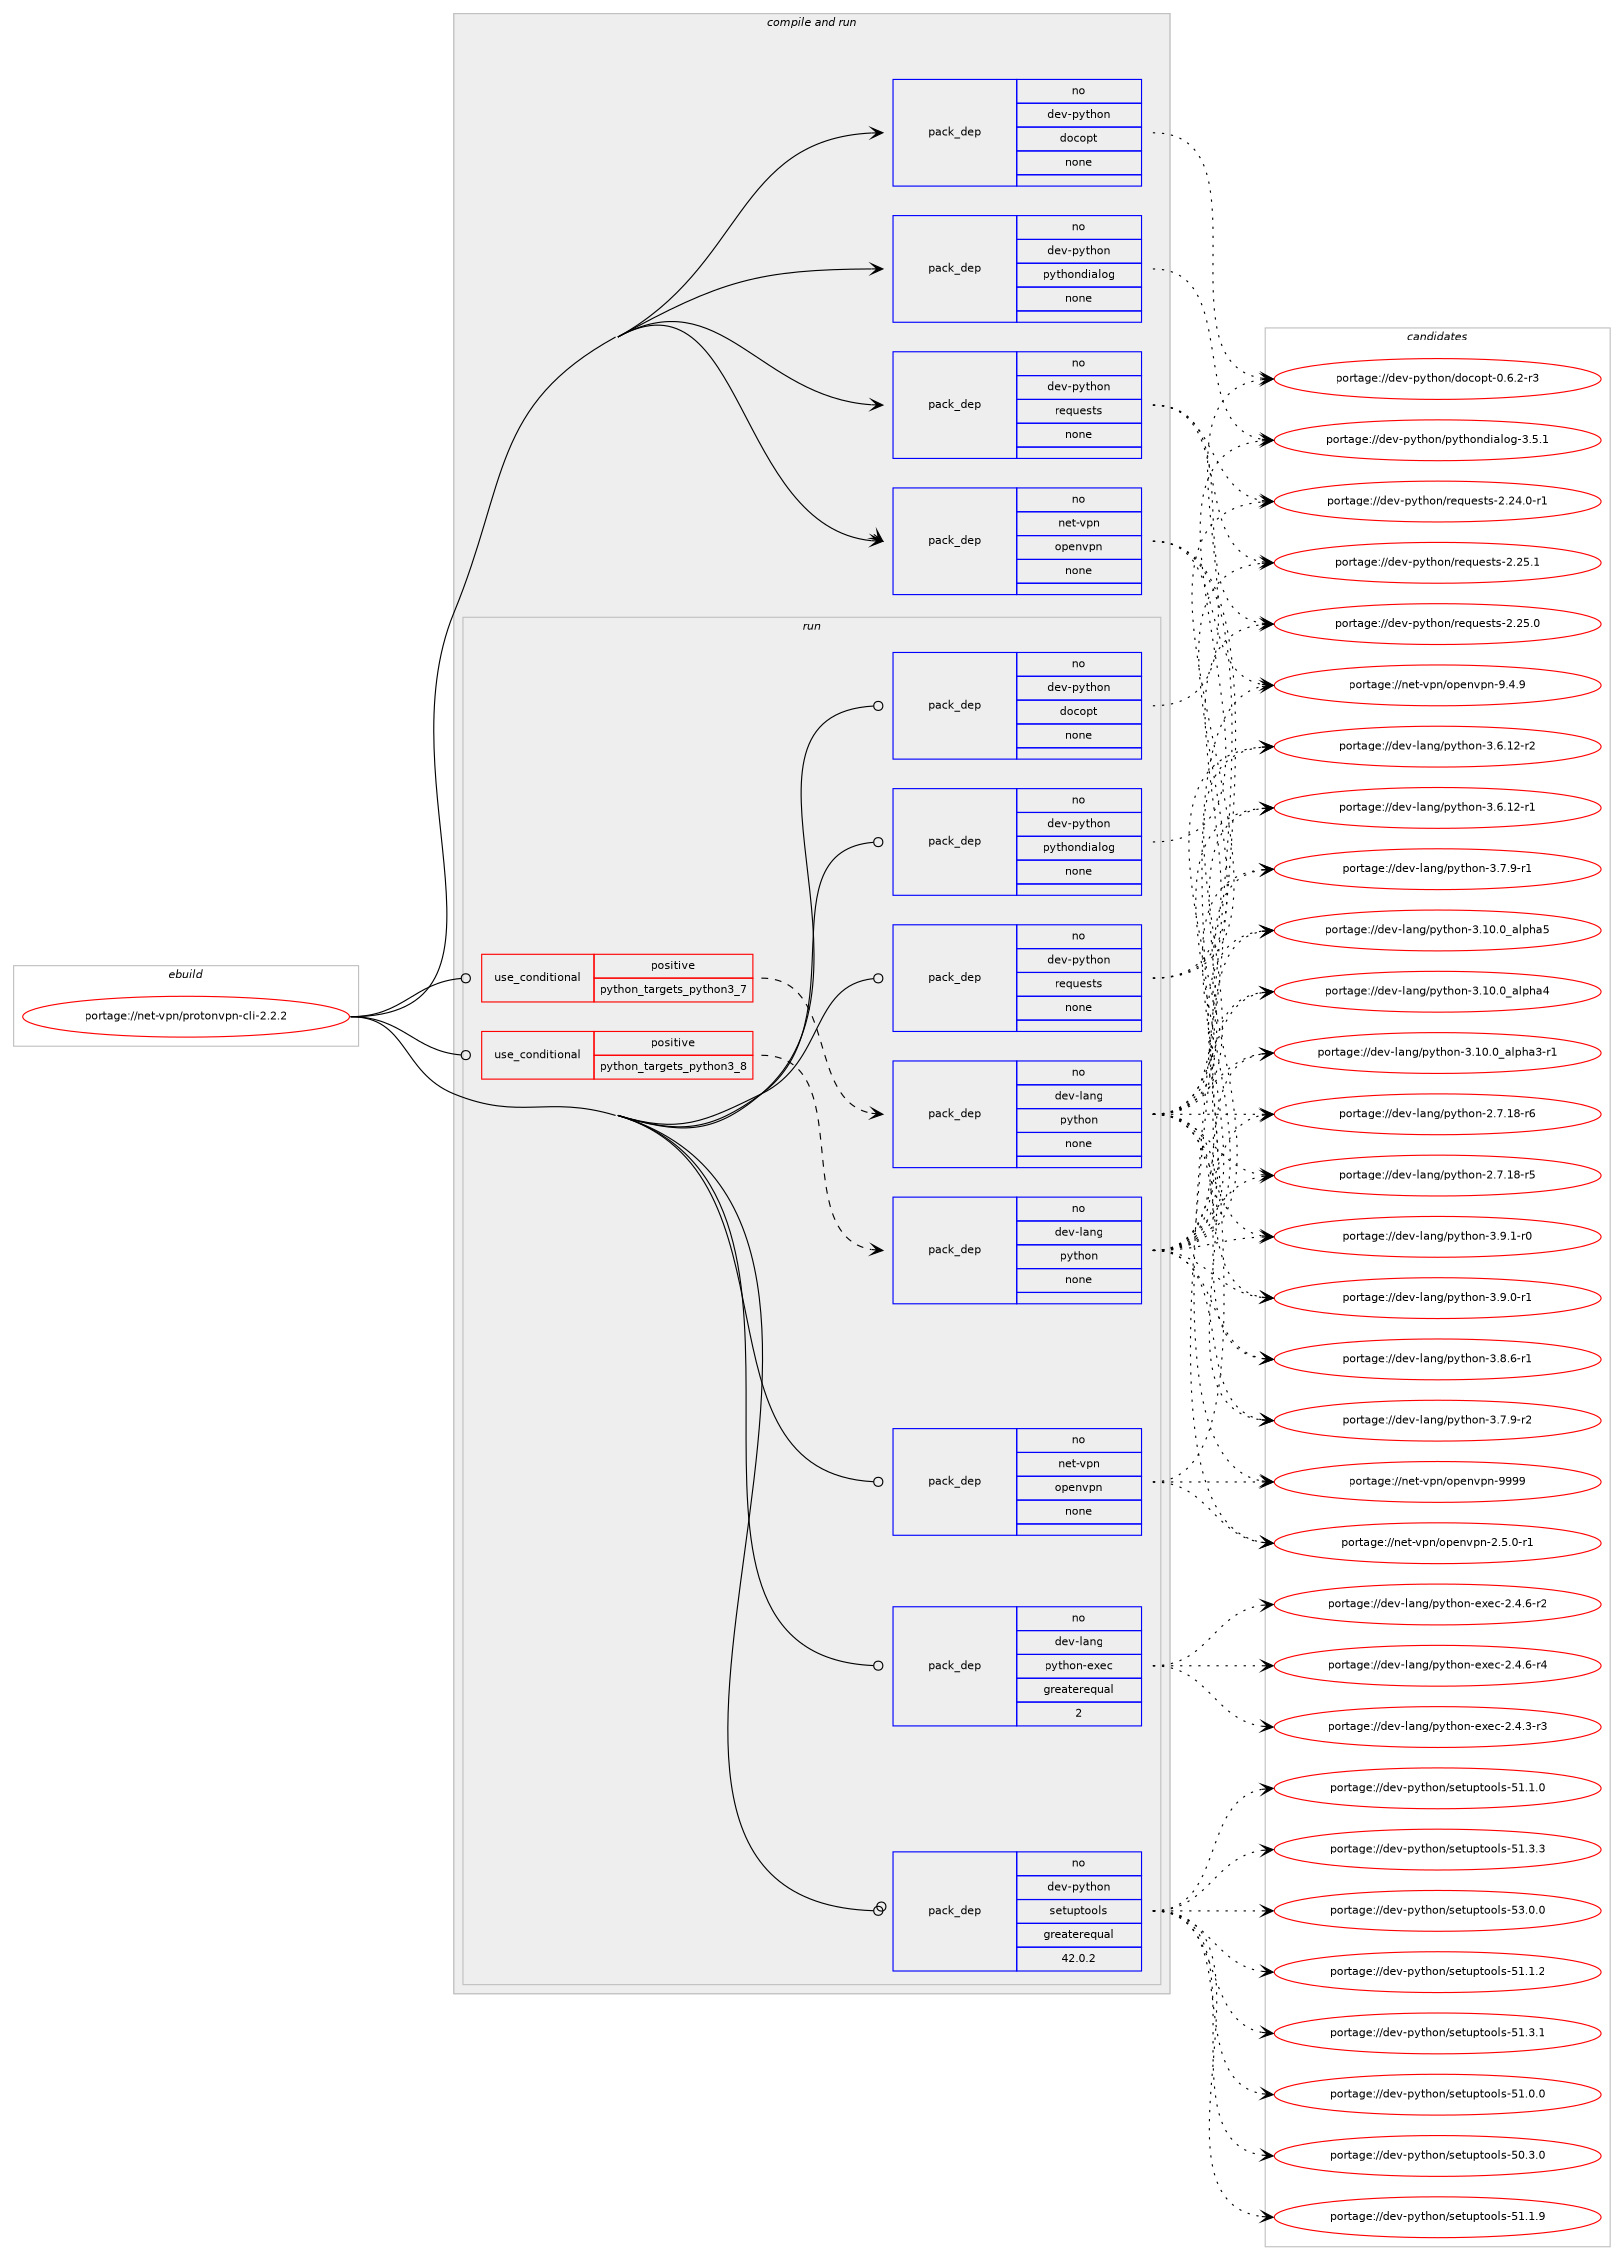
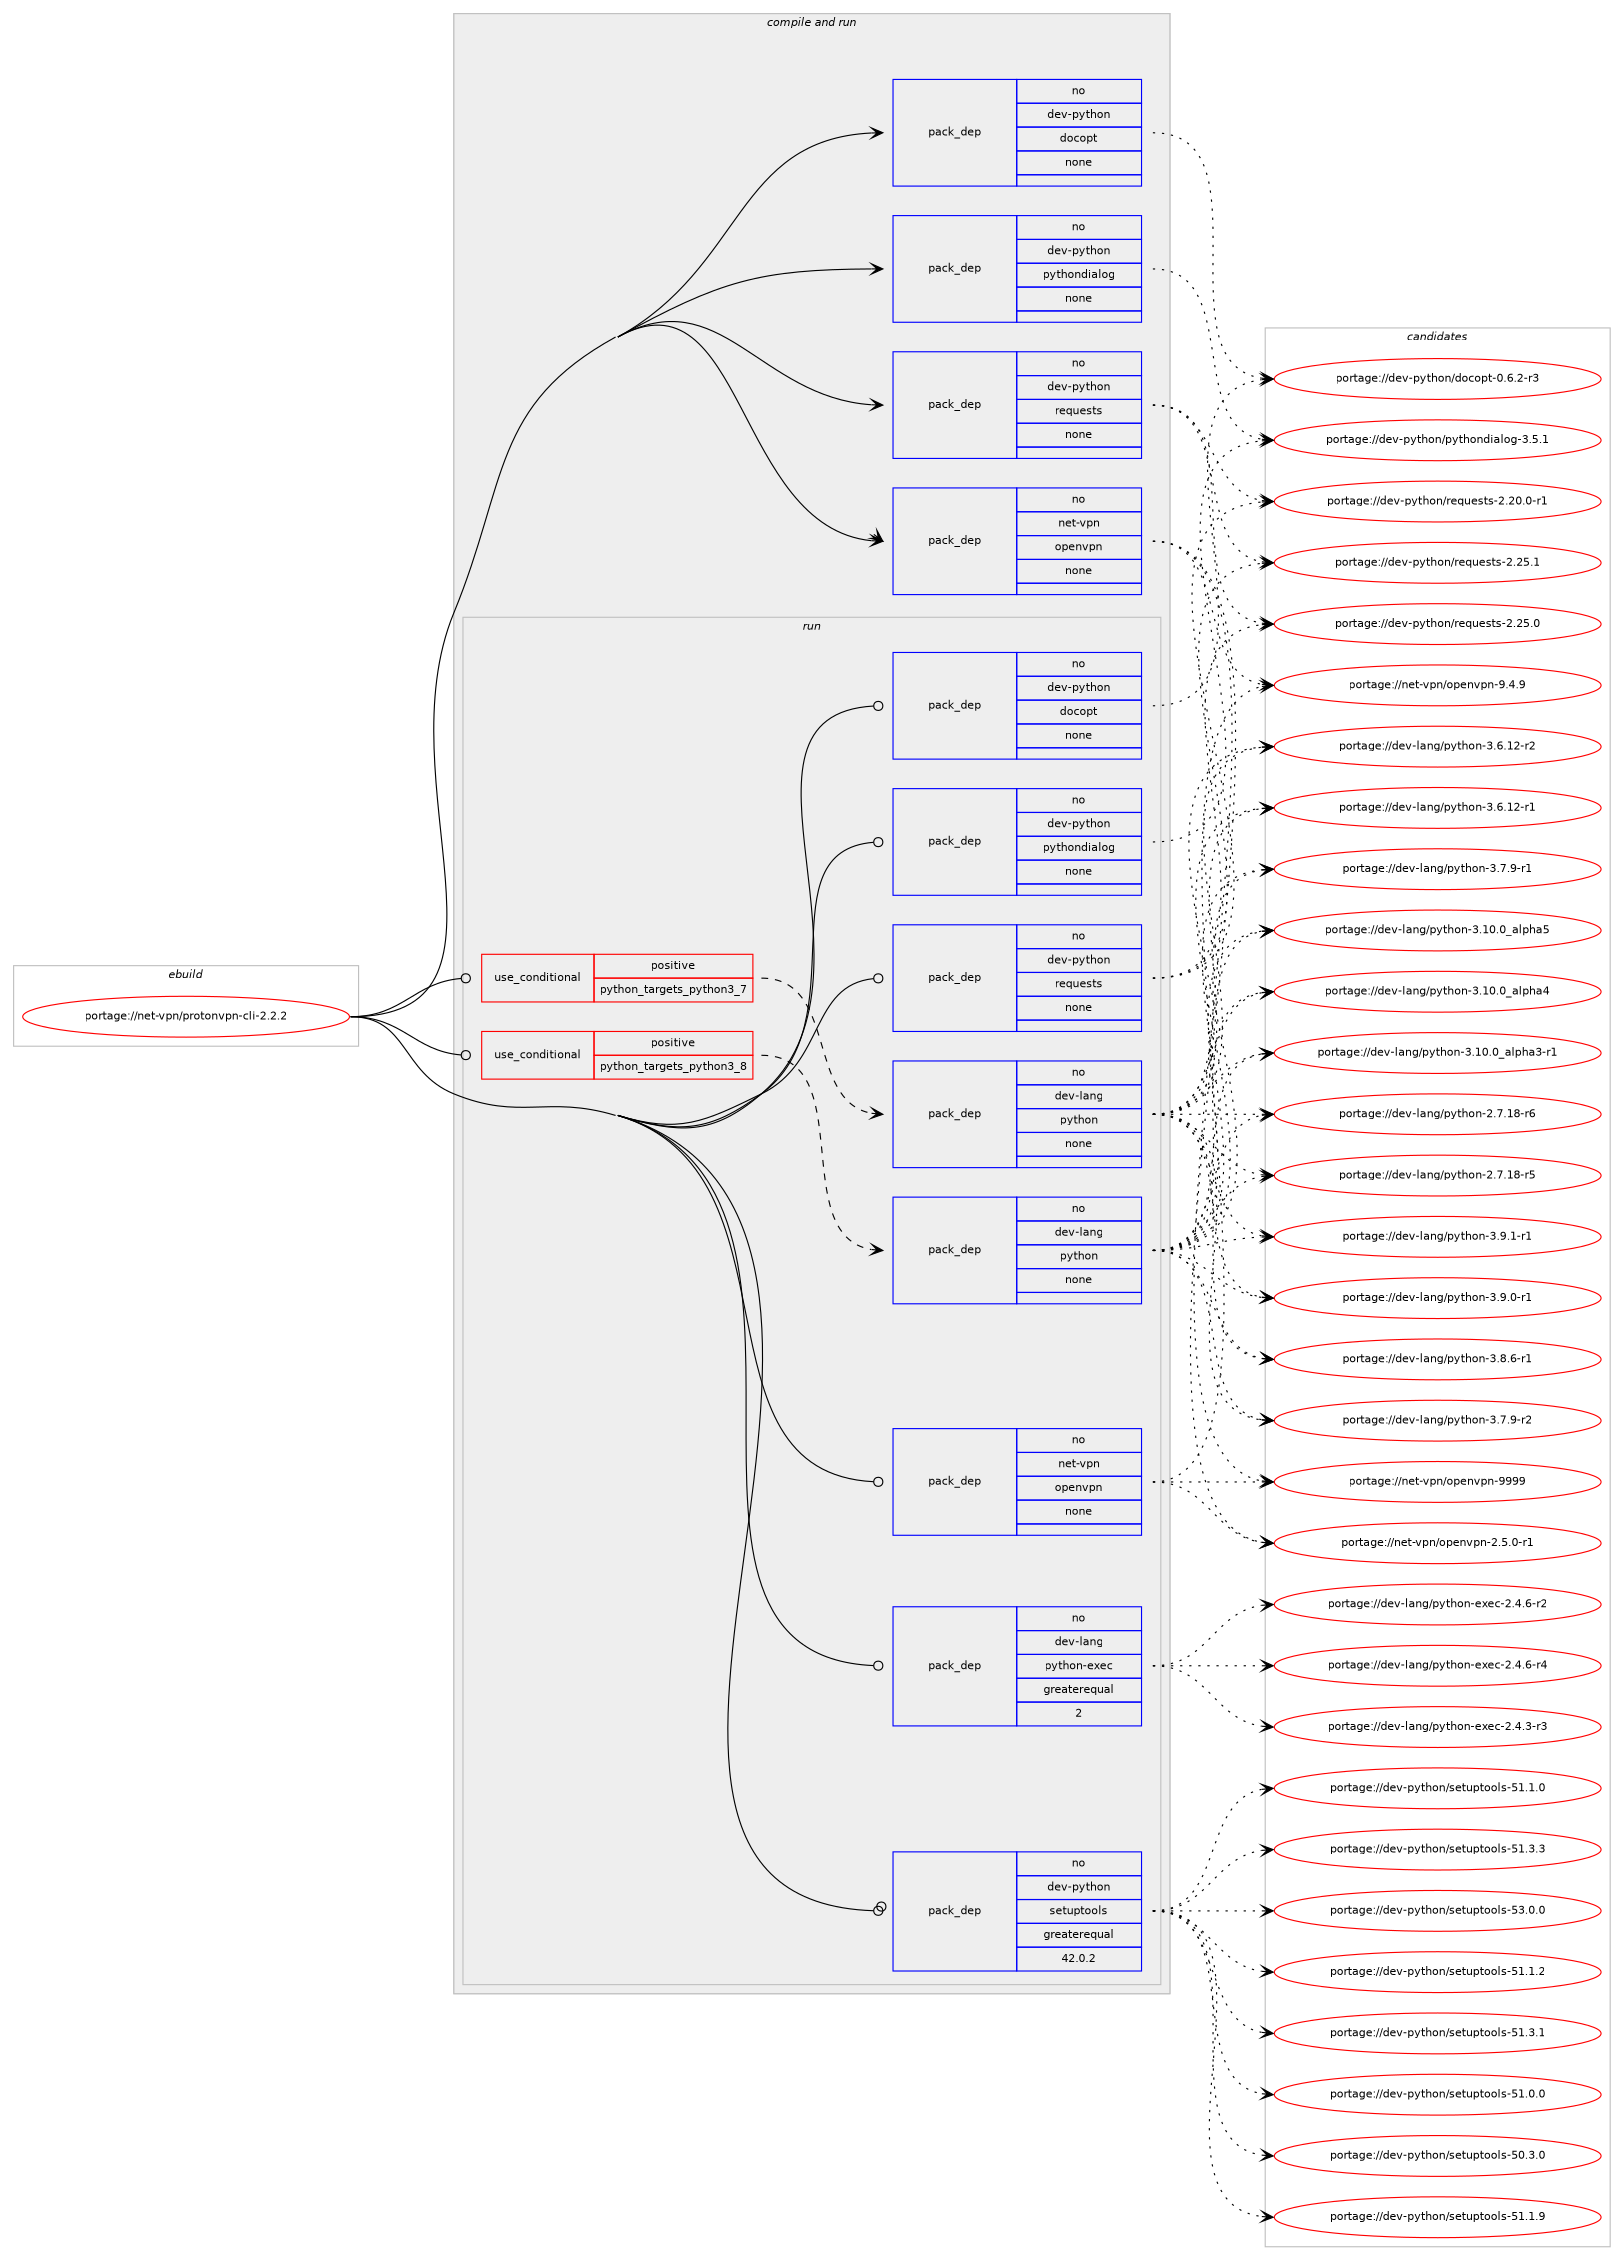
(1438, 502) -> (1438, 502)
(1438, 1237) -> (1438, 1237)
